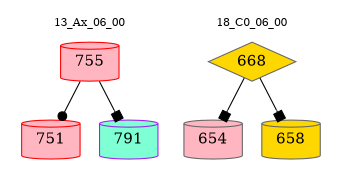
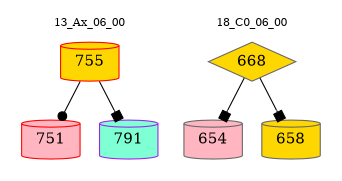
(90, 62) -> (90, 62)
